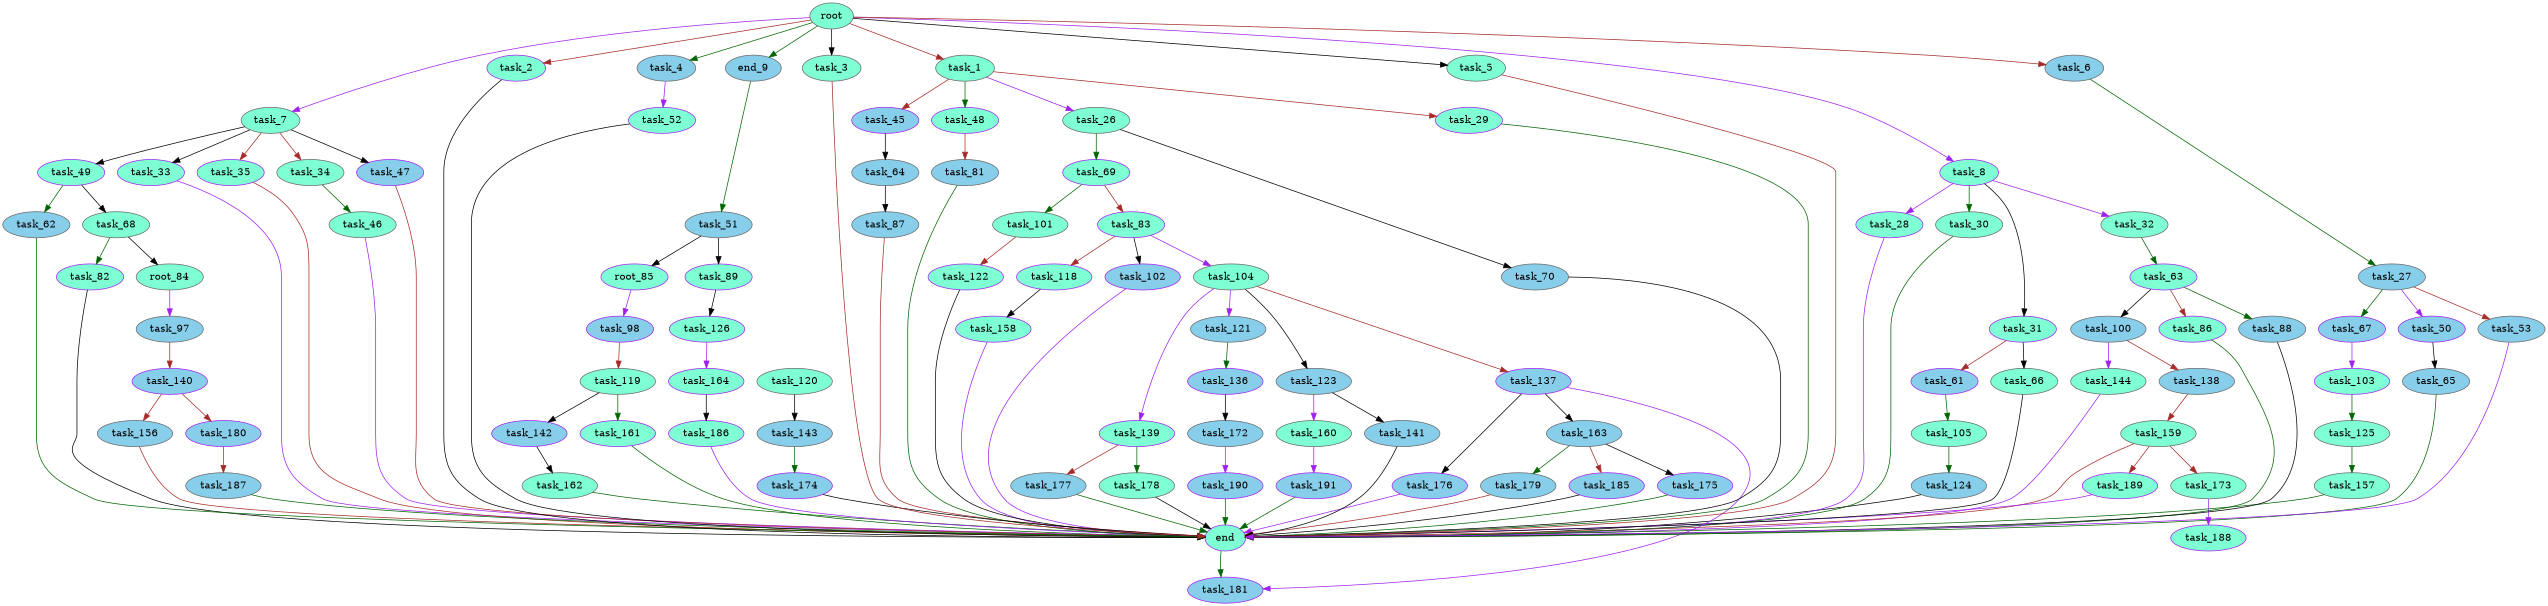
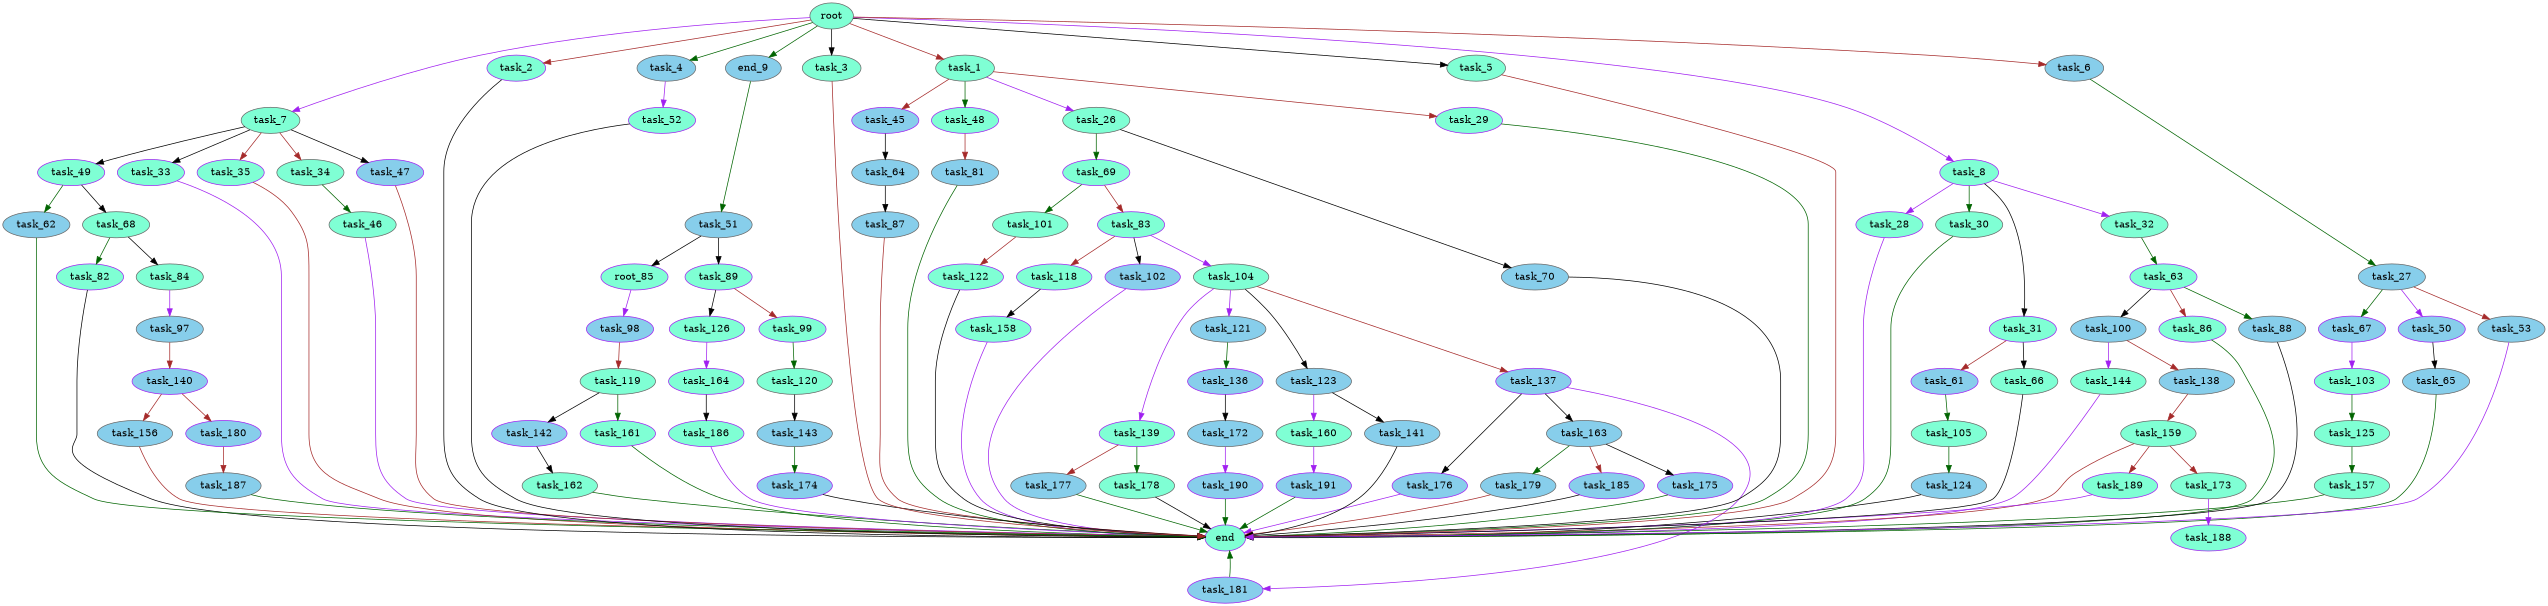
(170, 277) -> (170, 277)
none -> (792, 329)
(1220, 560) -> (1230, 568)
